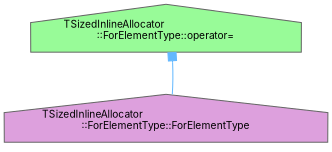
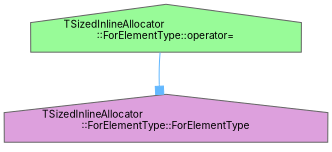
(173, 79) -> (159, 68)
